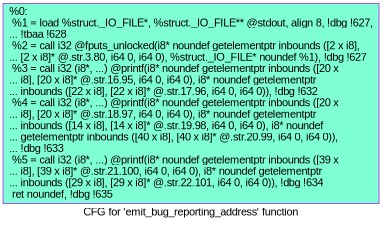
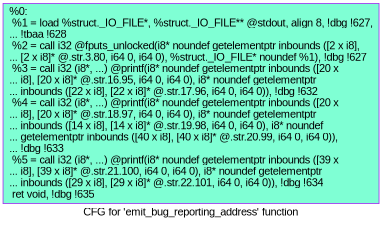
(61, 194) -> (52, 194)
